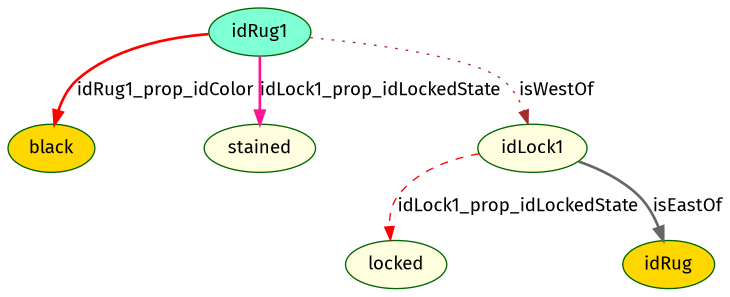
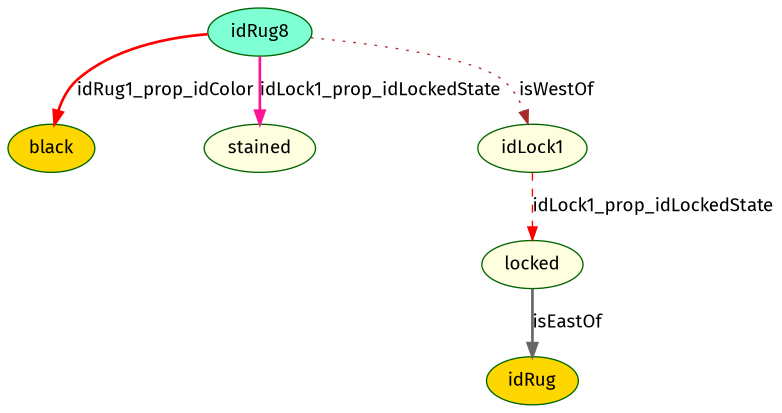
(260, 32) -> (260, 32)
(626, 186) -> (532, 316)
